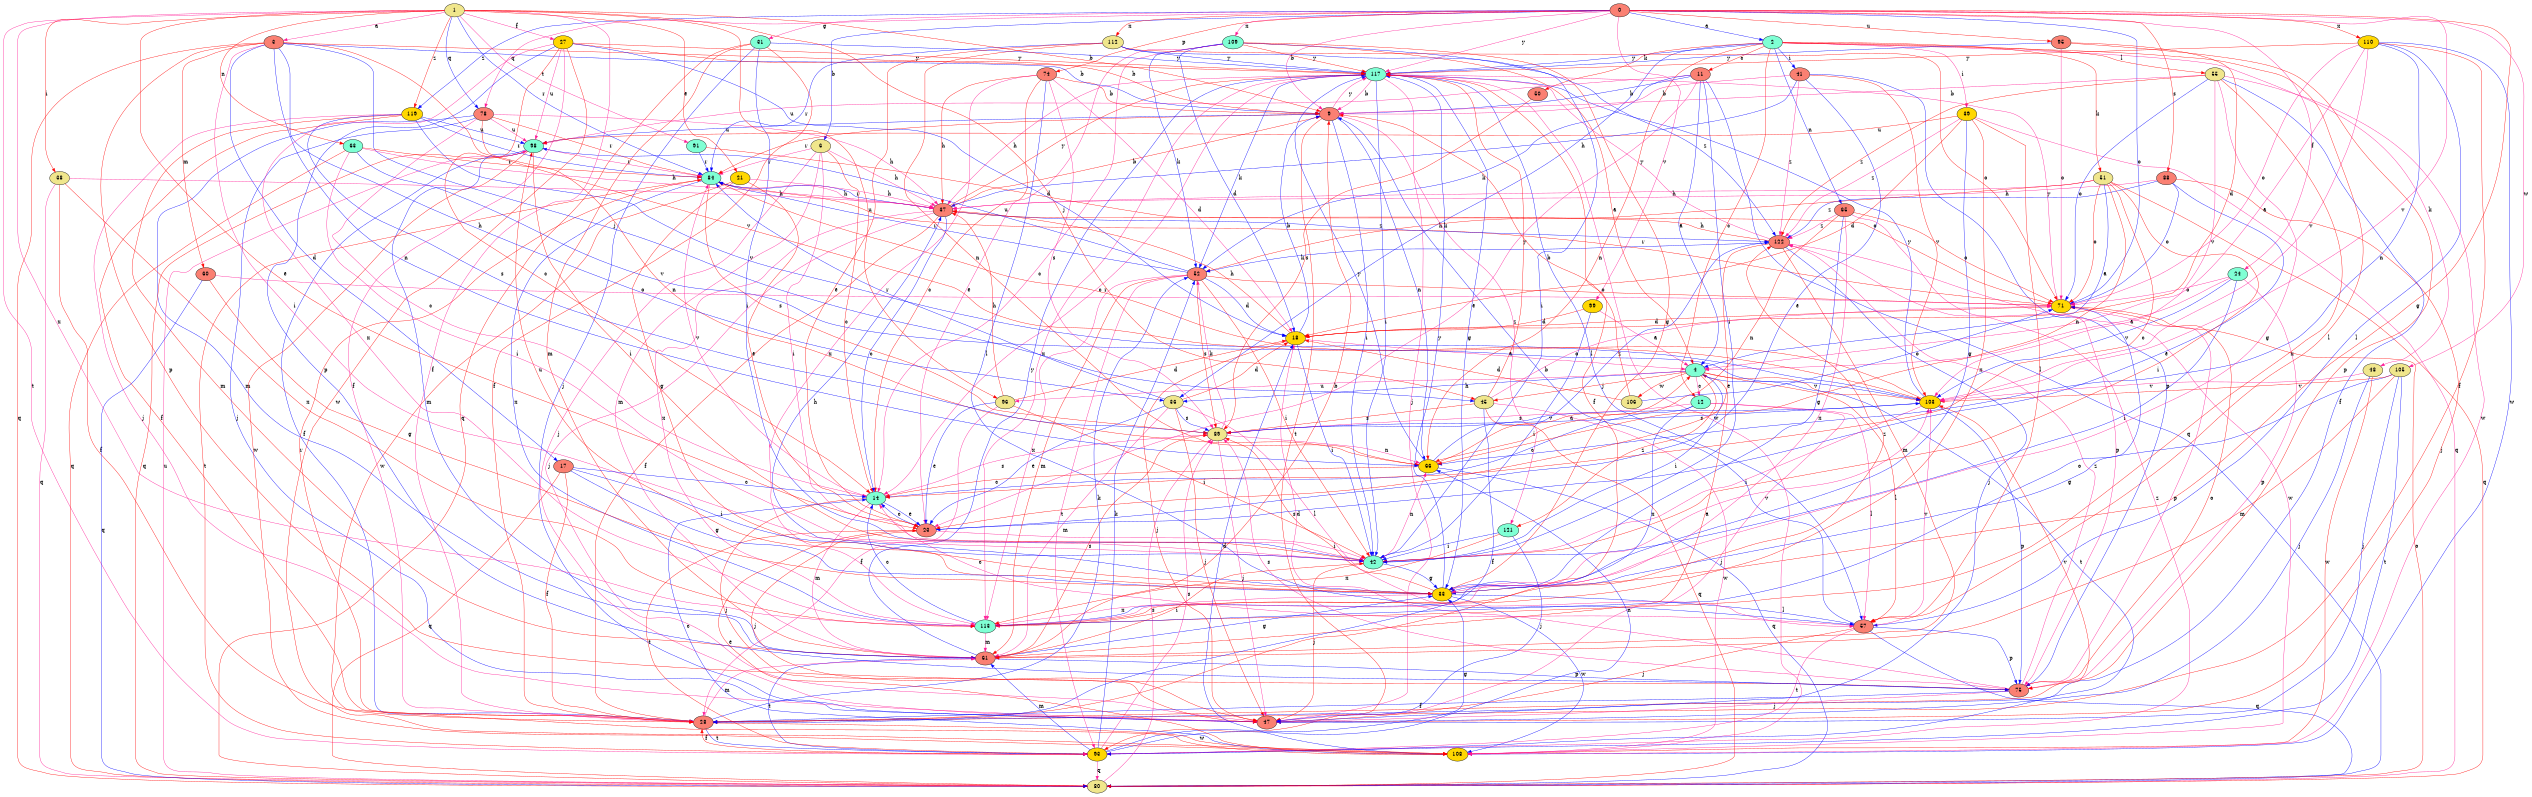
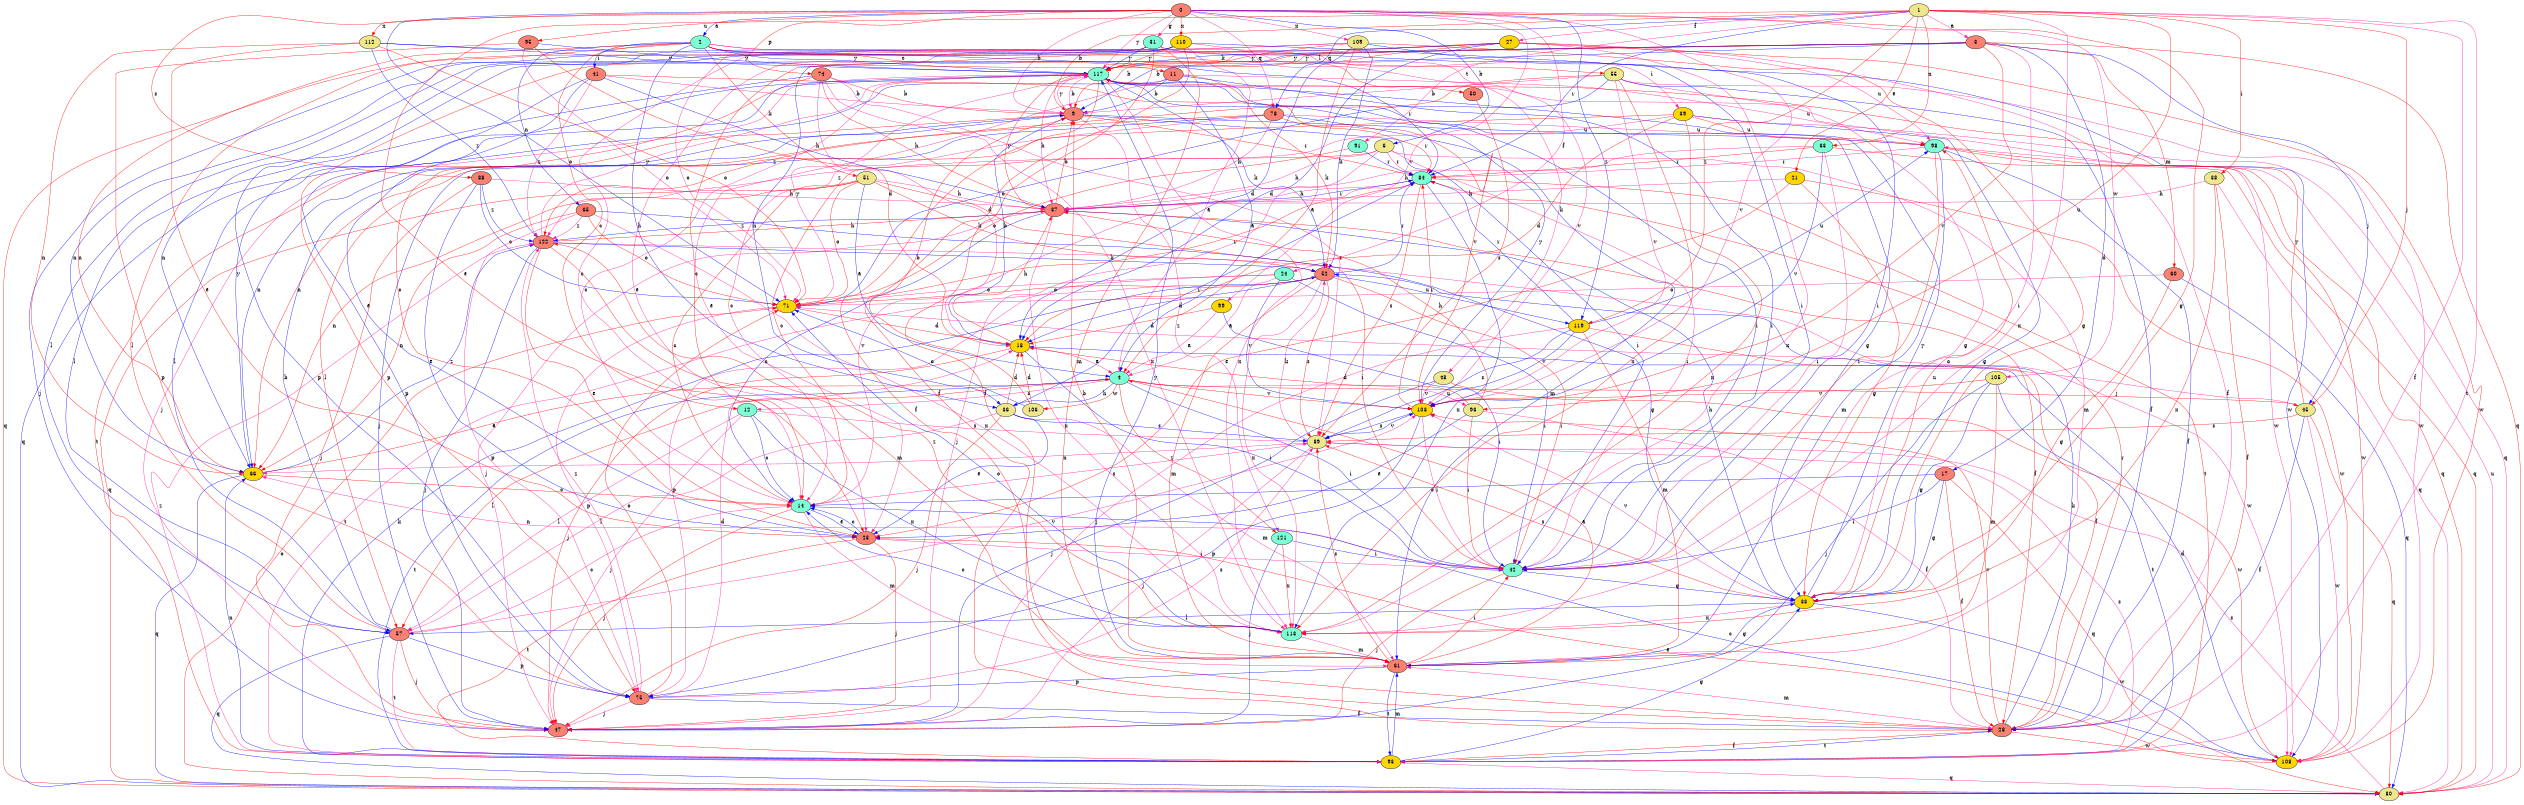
(1233, 42) -> (1358, 42)
(1453, 181) -> (1292, 145)
(888, 185) -> (1444, 297)
